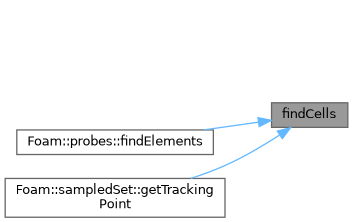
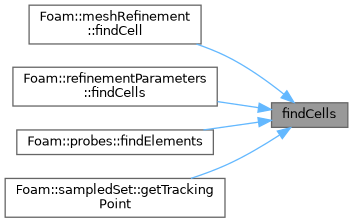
none -> (115, 25)
none -> (115, 87)
